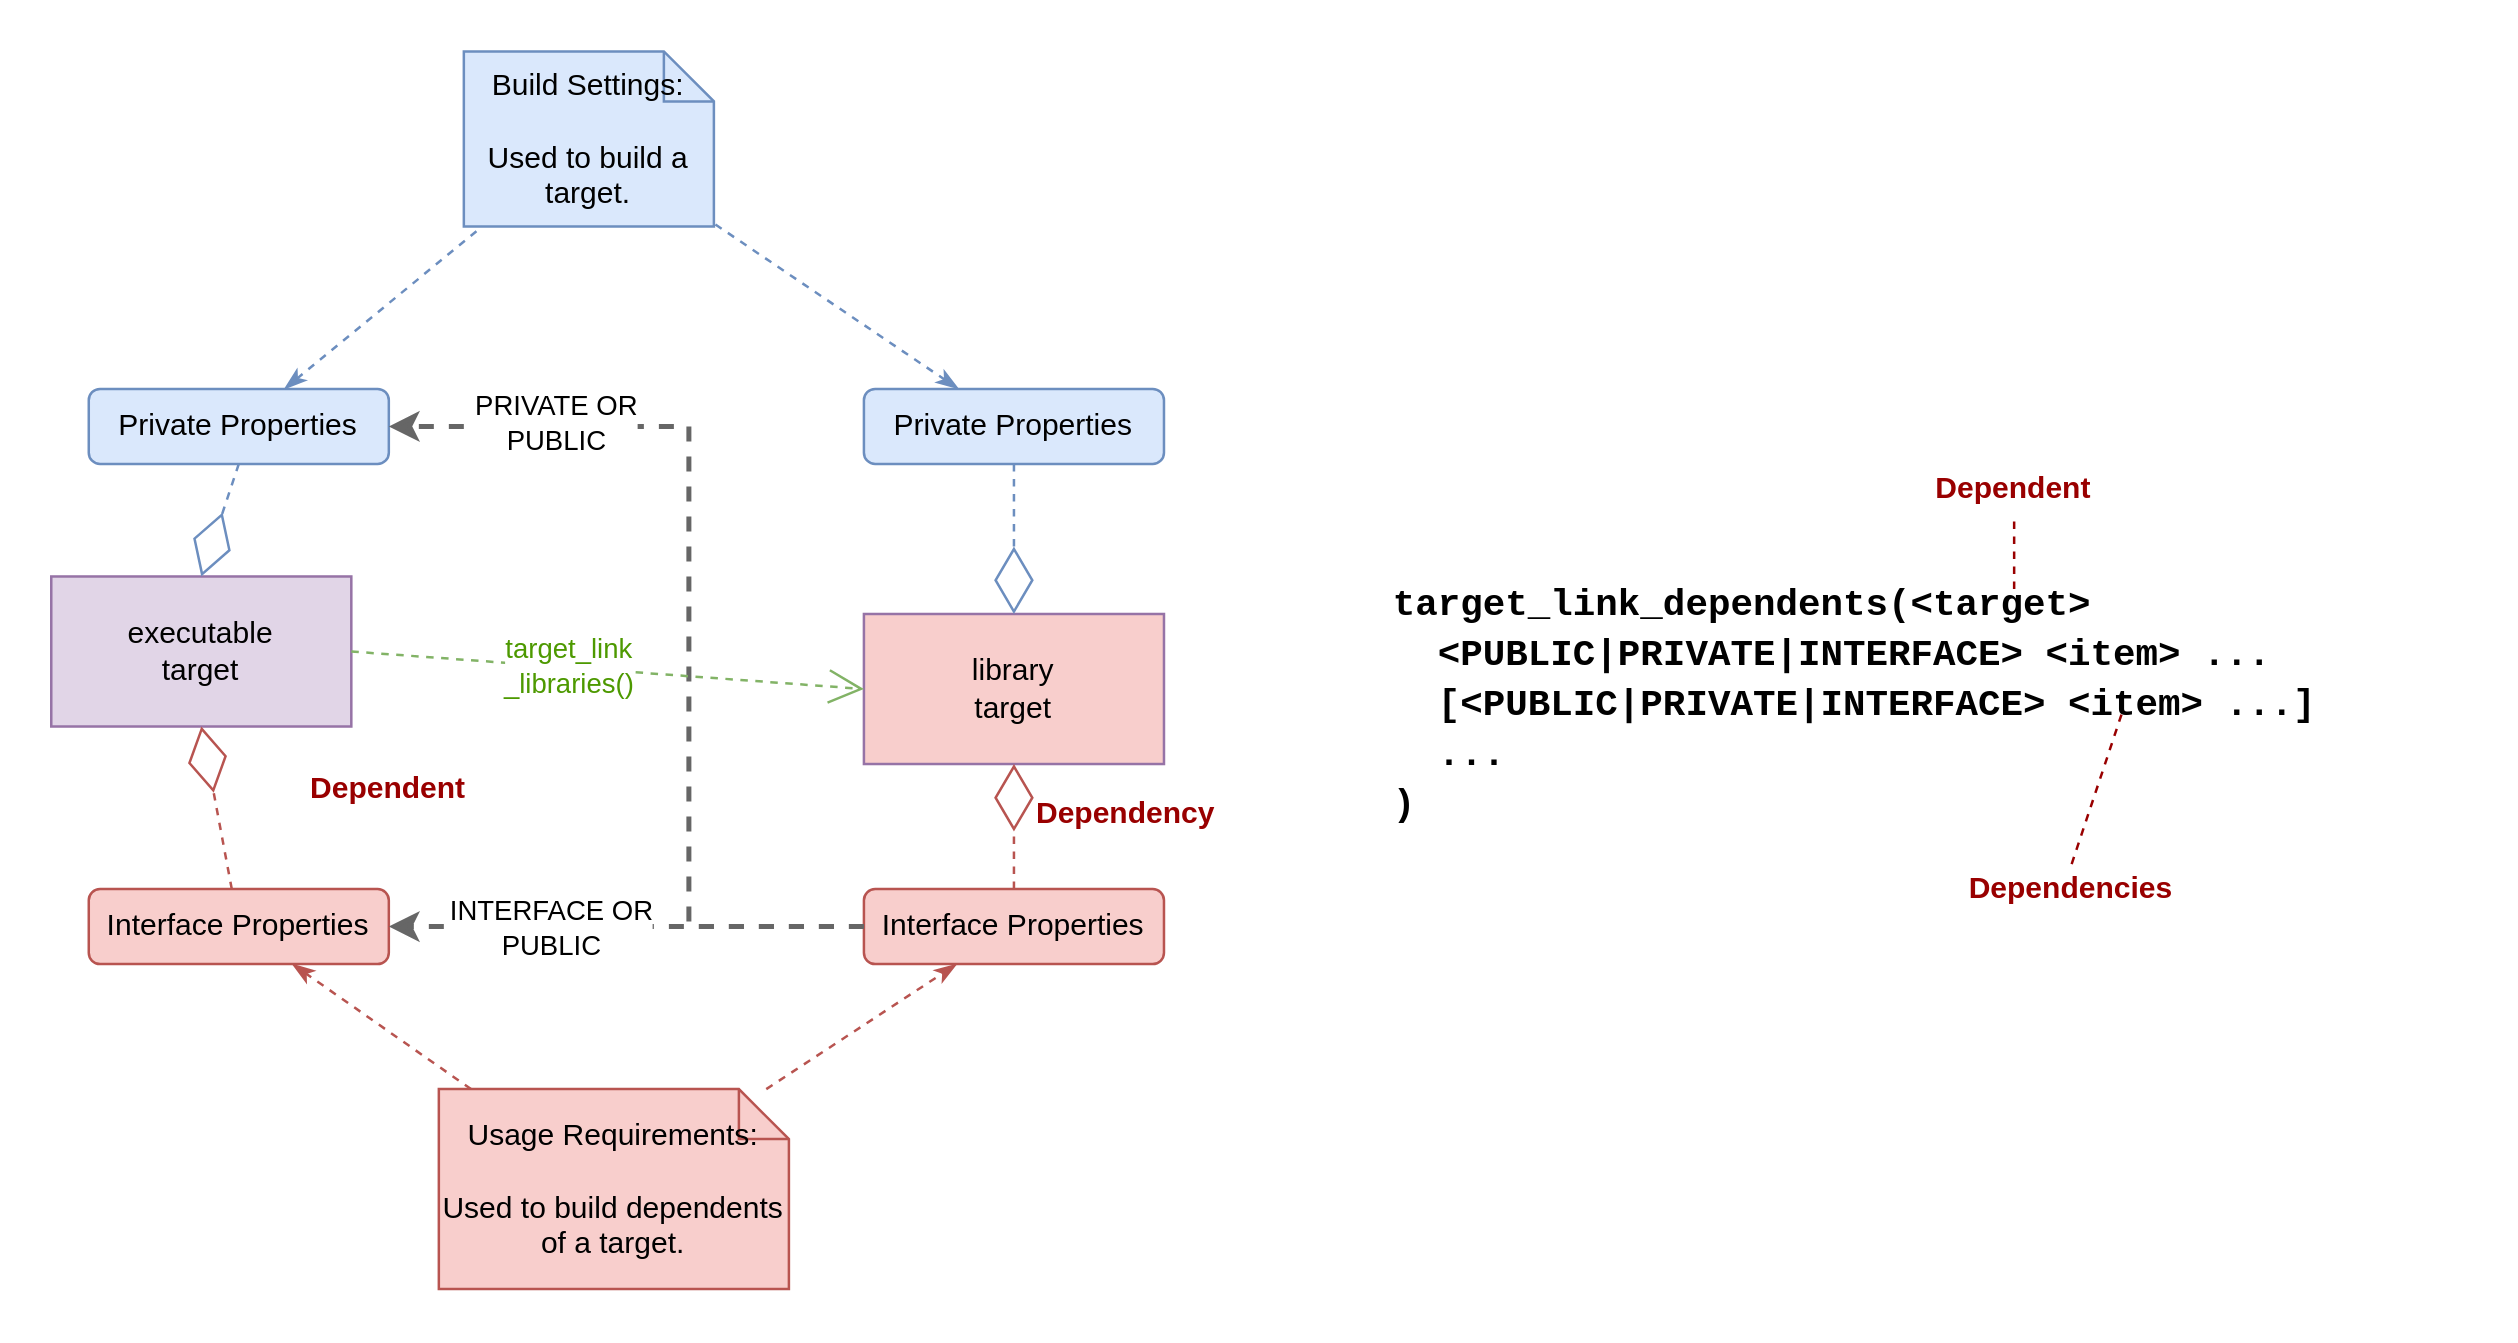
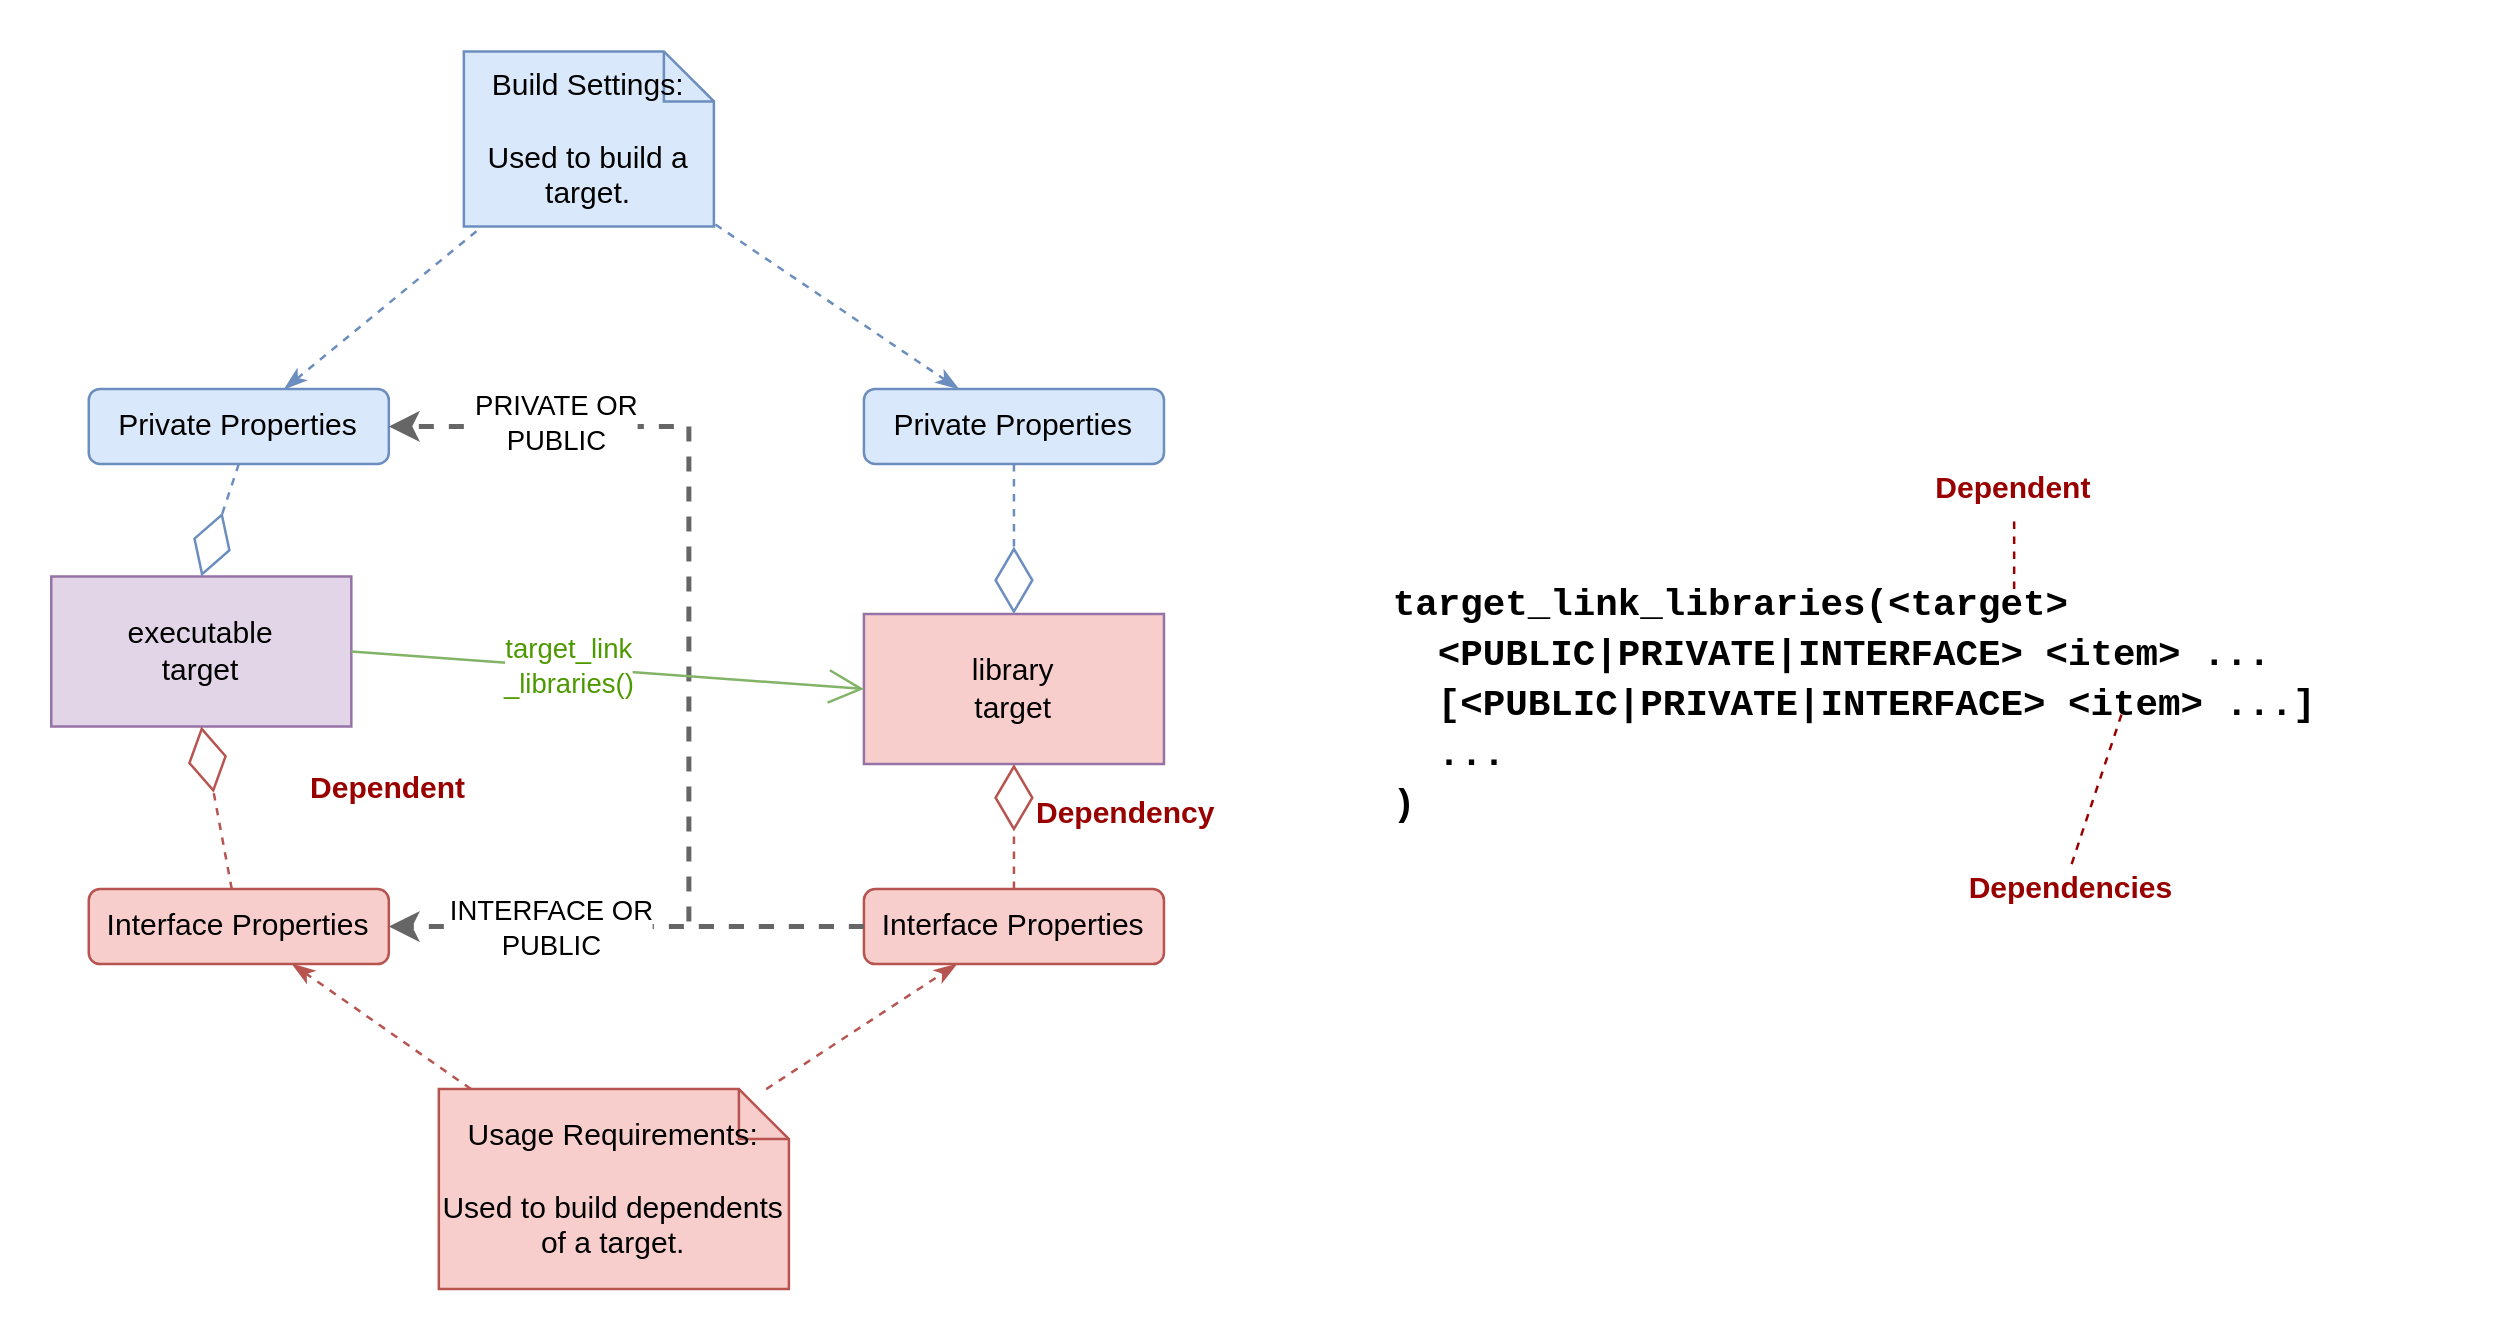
(776, 682) -> (776, 682)
(1789, 701) -> (1789, 701)
